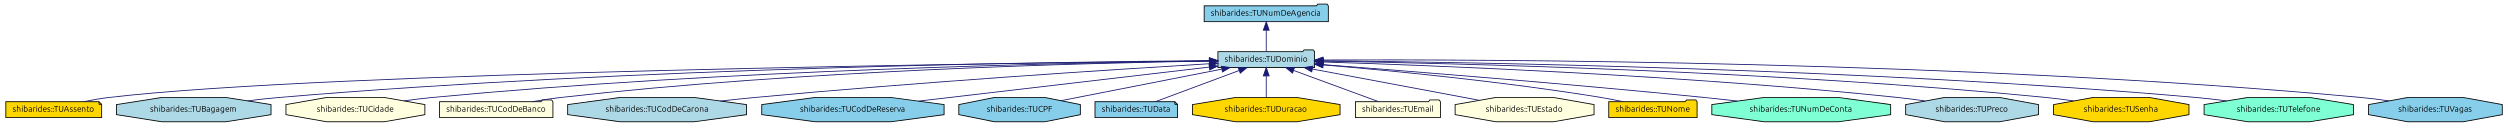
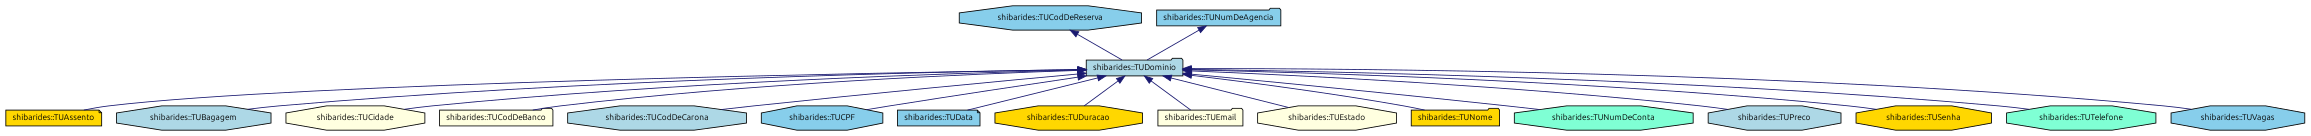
(1064, 84) -> (1100, 47)
